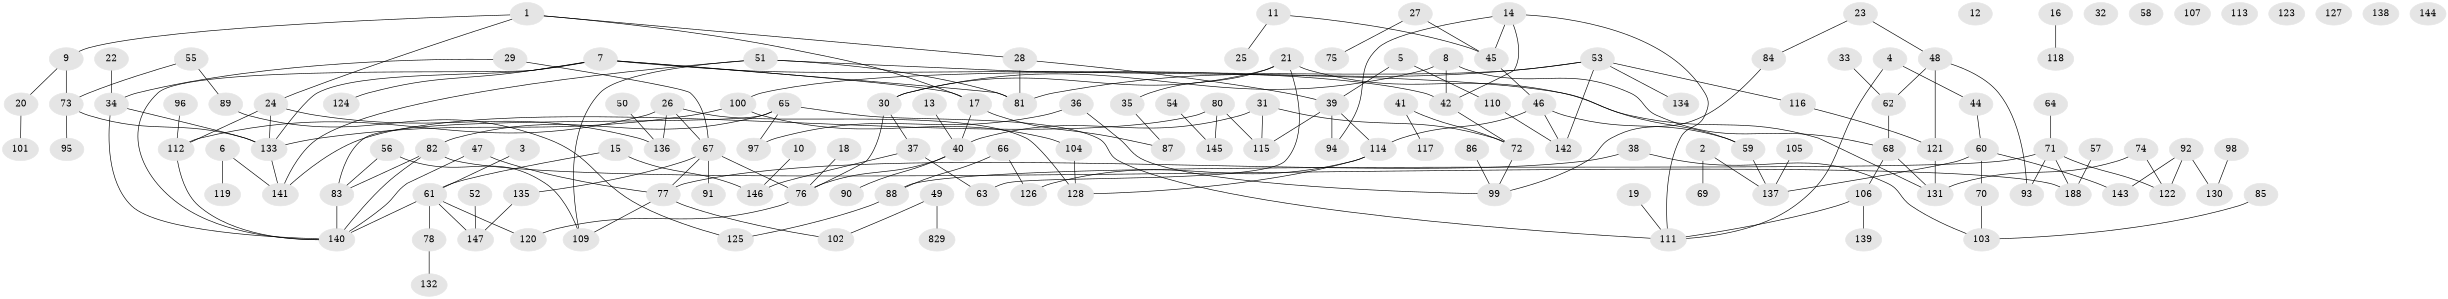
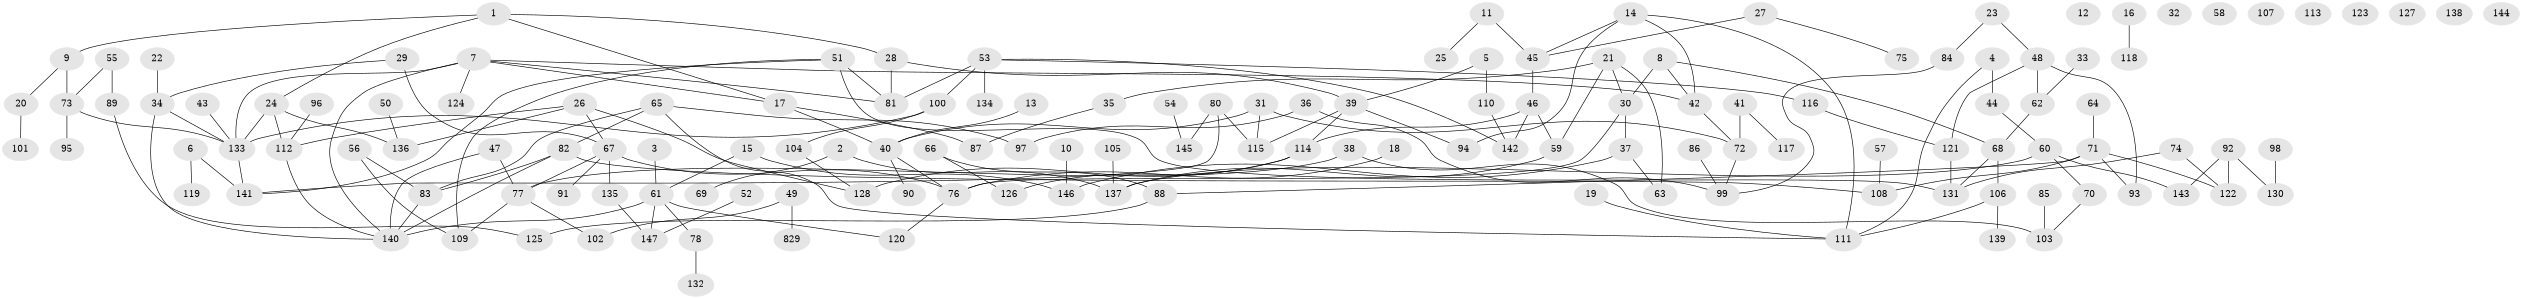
none -> (203, 104)
(2073, 195) -> (1879, 195)
